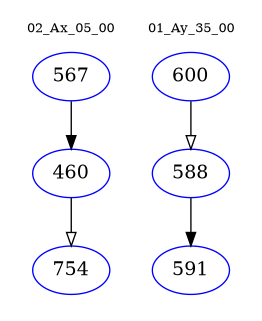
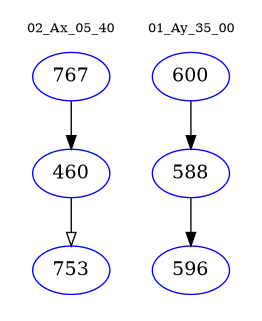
(71, 29) -> (71, 29)
(71, 77) -> (71, 77)
(191, 118) -> (191, 118)
(71, 270) -> (71, 270)
(191, 270) -> (191, 270)
